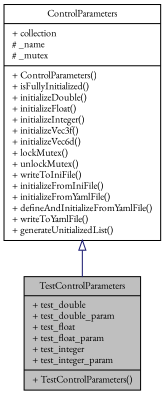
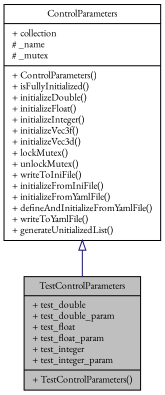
(47, 142) -> (47, 142)
